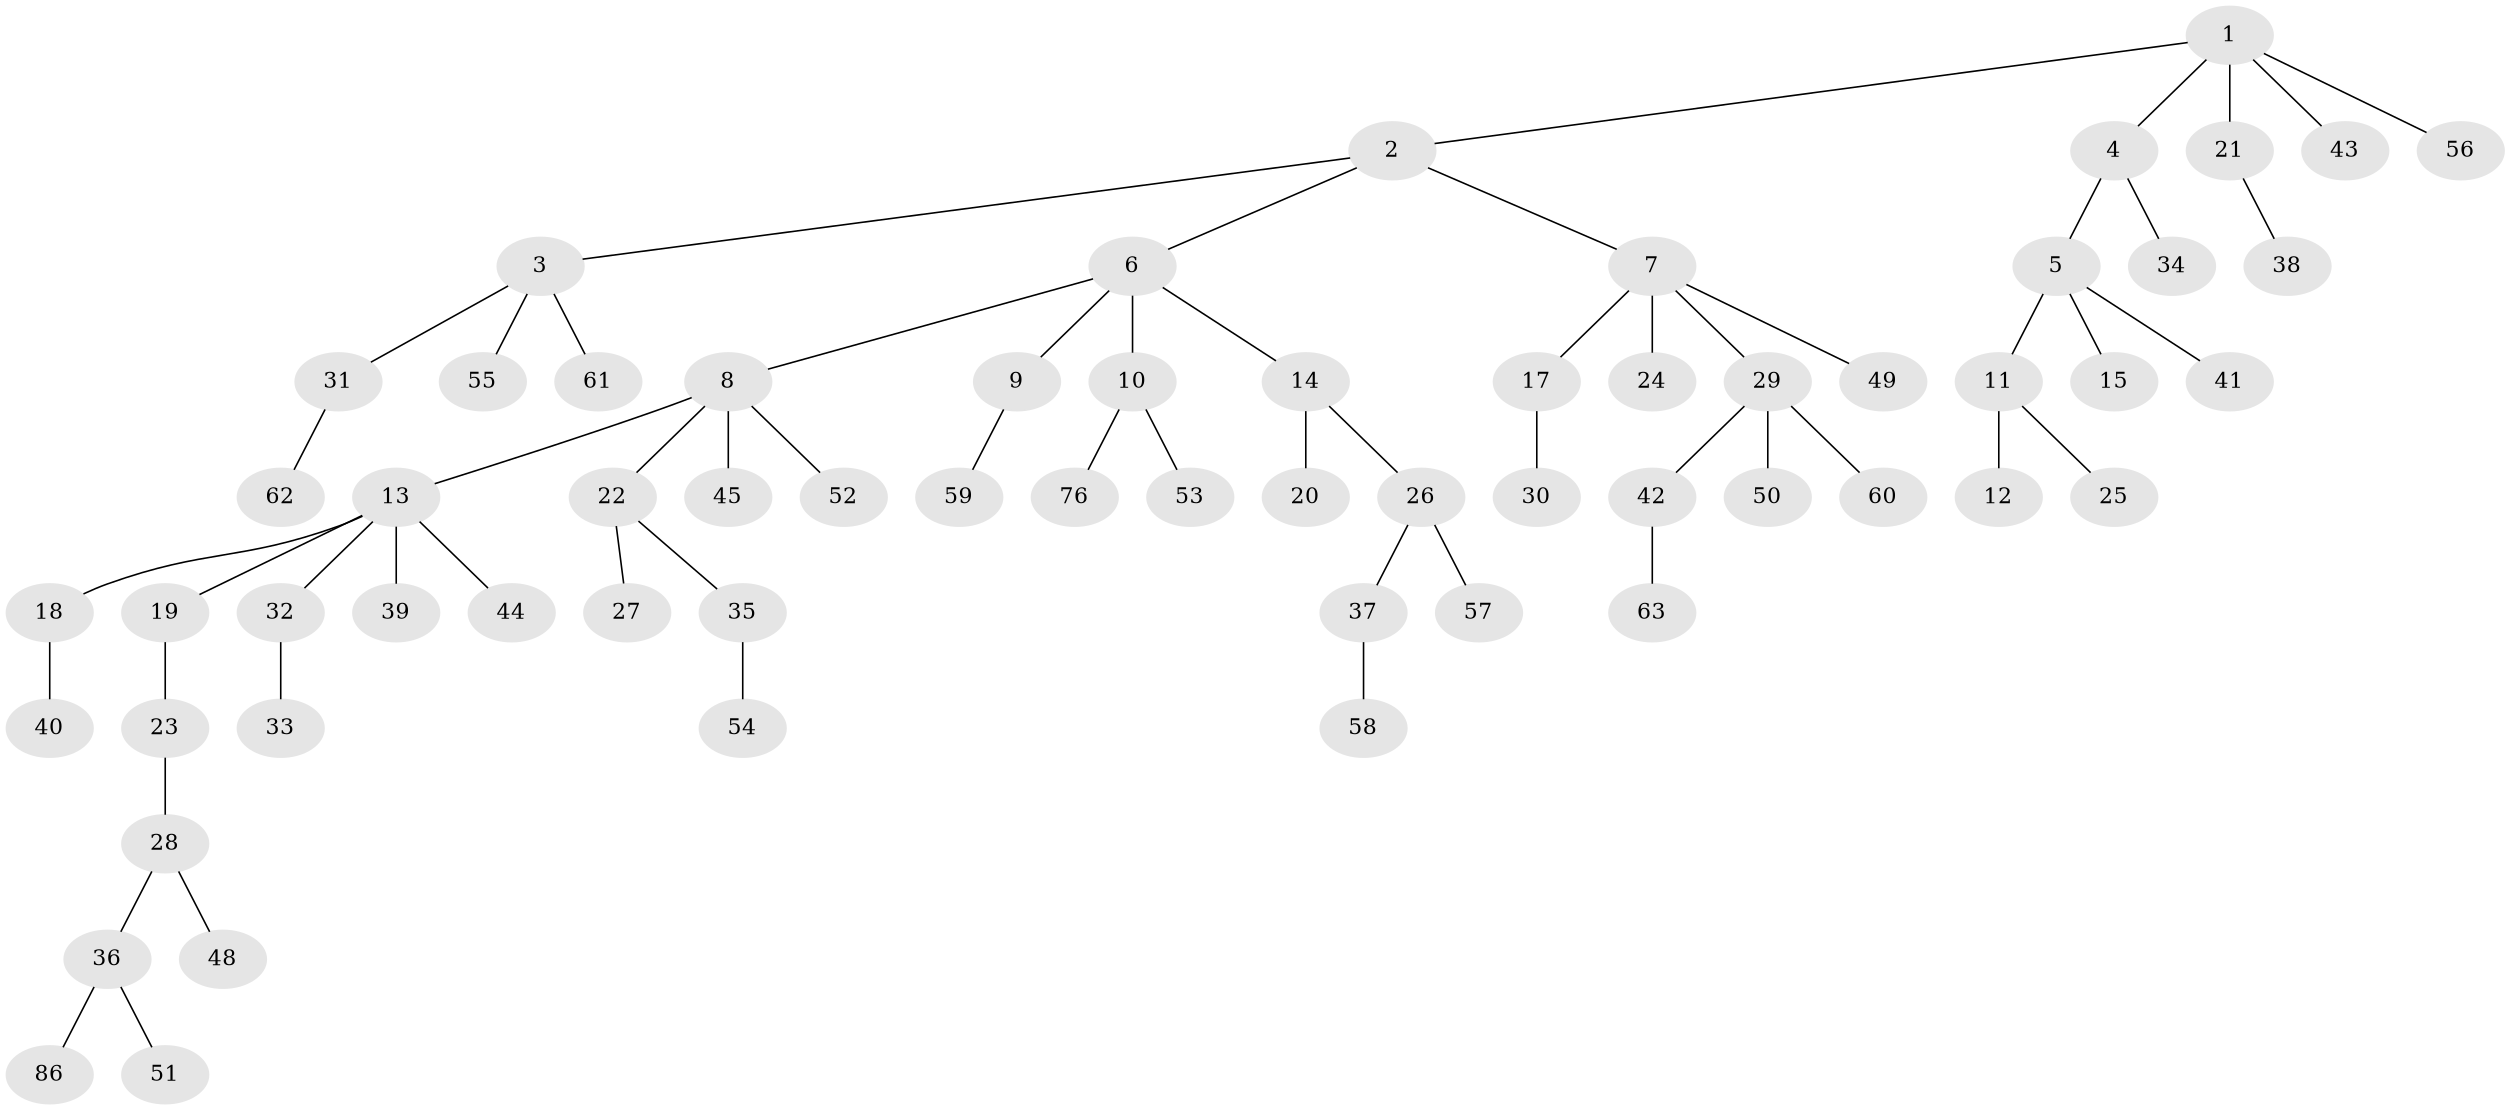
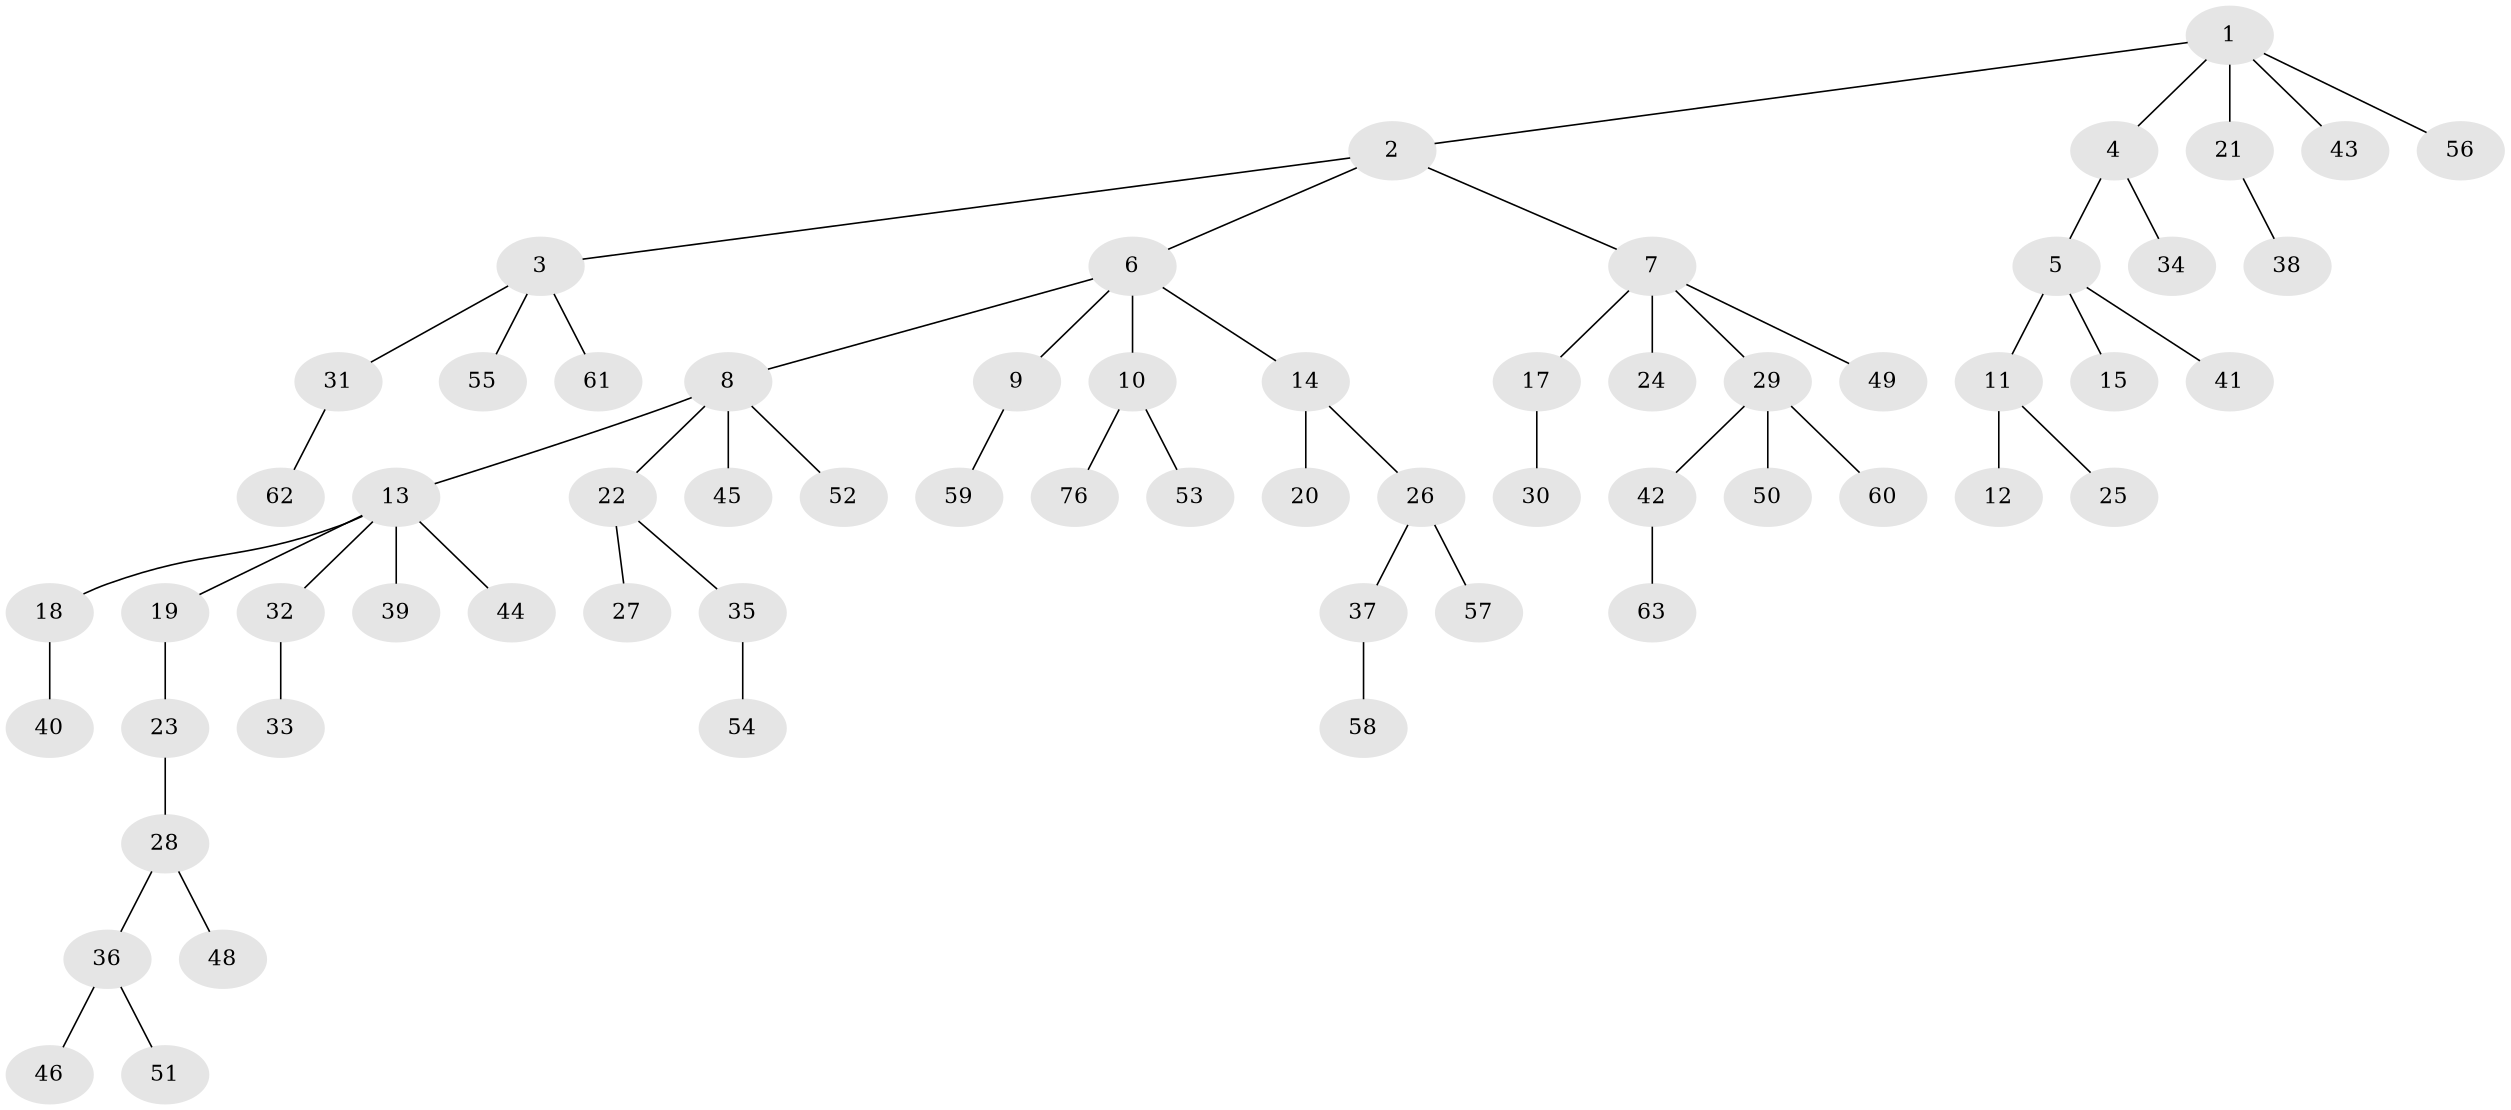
(50, 1075) -> (50, 1075)
